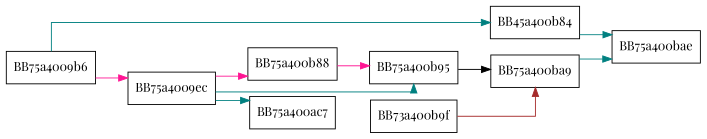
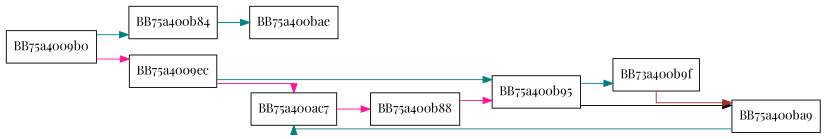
(535, 23) -> (173, 23)
(591, 59) -> (513, 129)
(51, 68) -> (51, 47)
(227, 76) -> (349, 109)
none -> (592, 83)
(228, 101) -> (256, 84)
